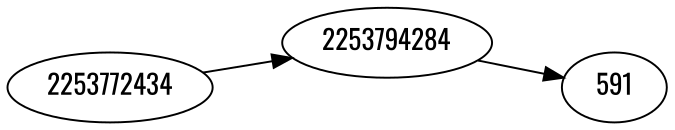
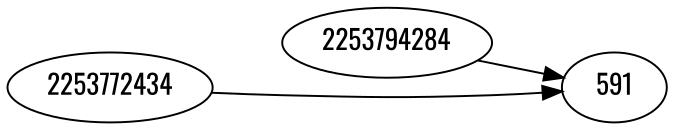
(238, 67) -> (377, 97)
